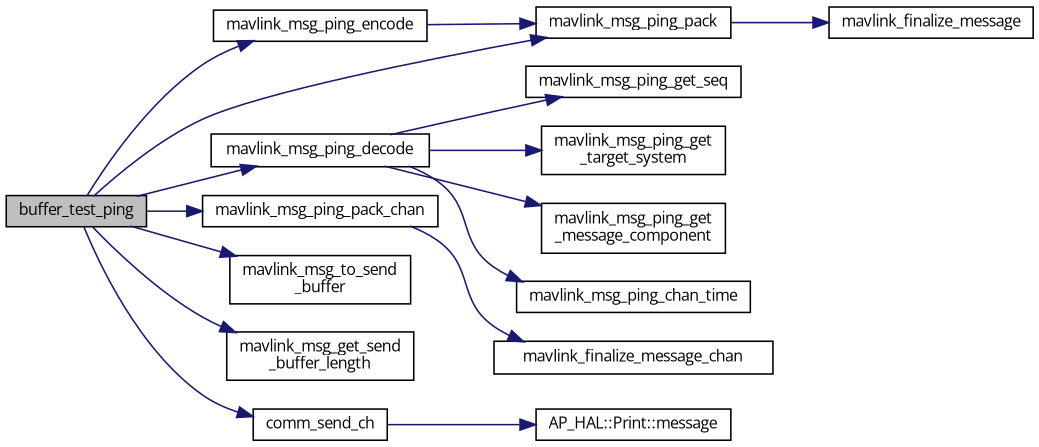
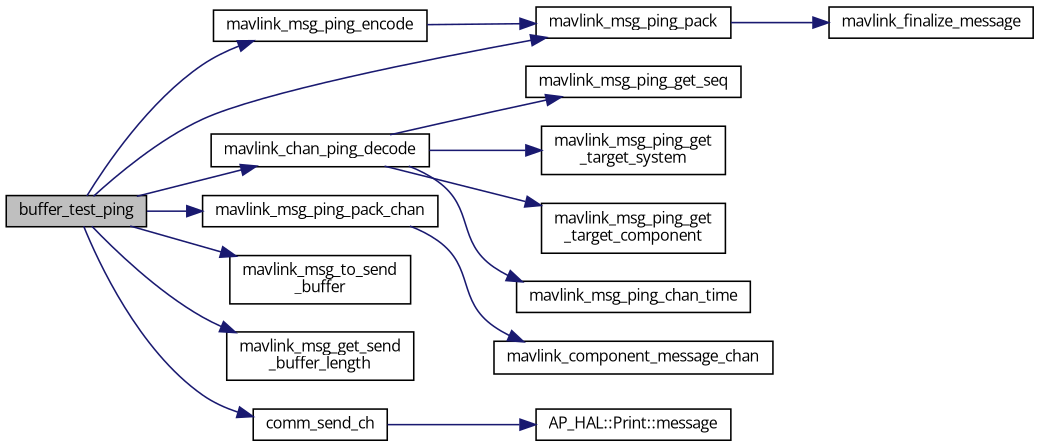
(320, 150) -> (320, 150)
(633, 228) -> (633, 228)
(633, 358) -> (633, 358)
